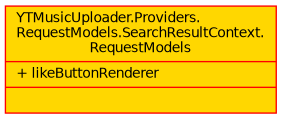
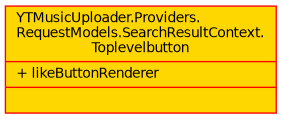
(141, 48) -> (141, 48)
